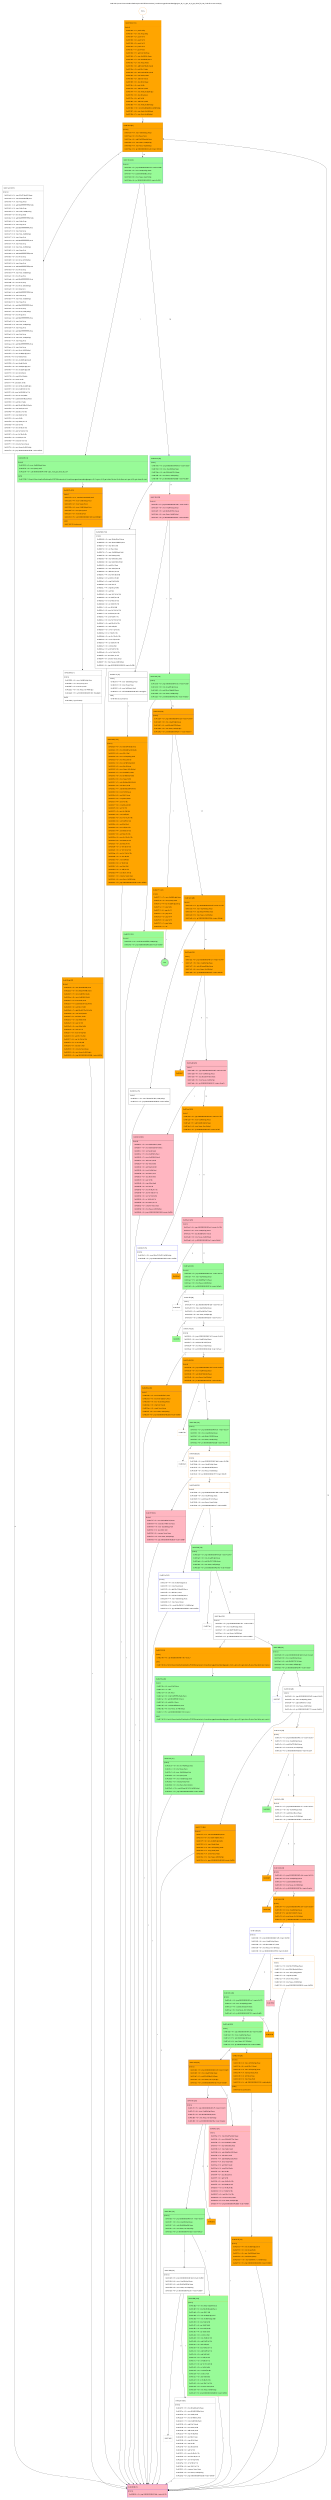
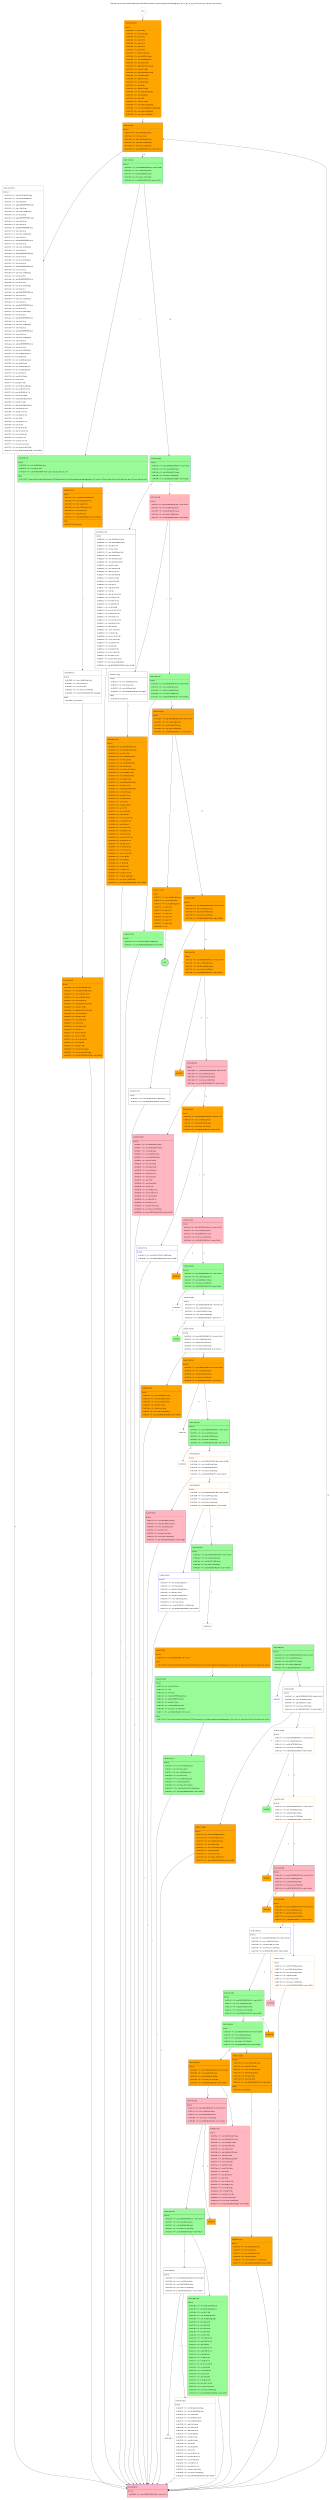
(234, 1626) -> none
